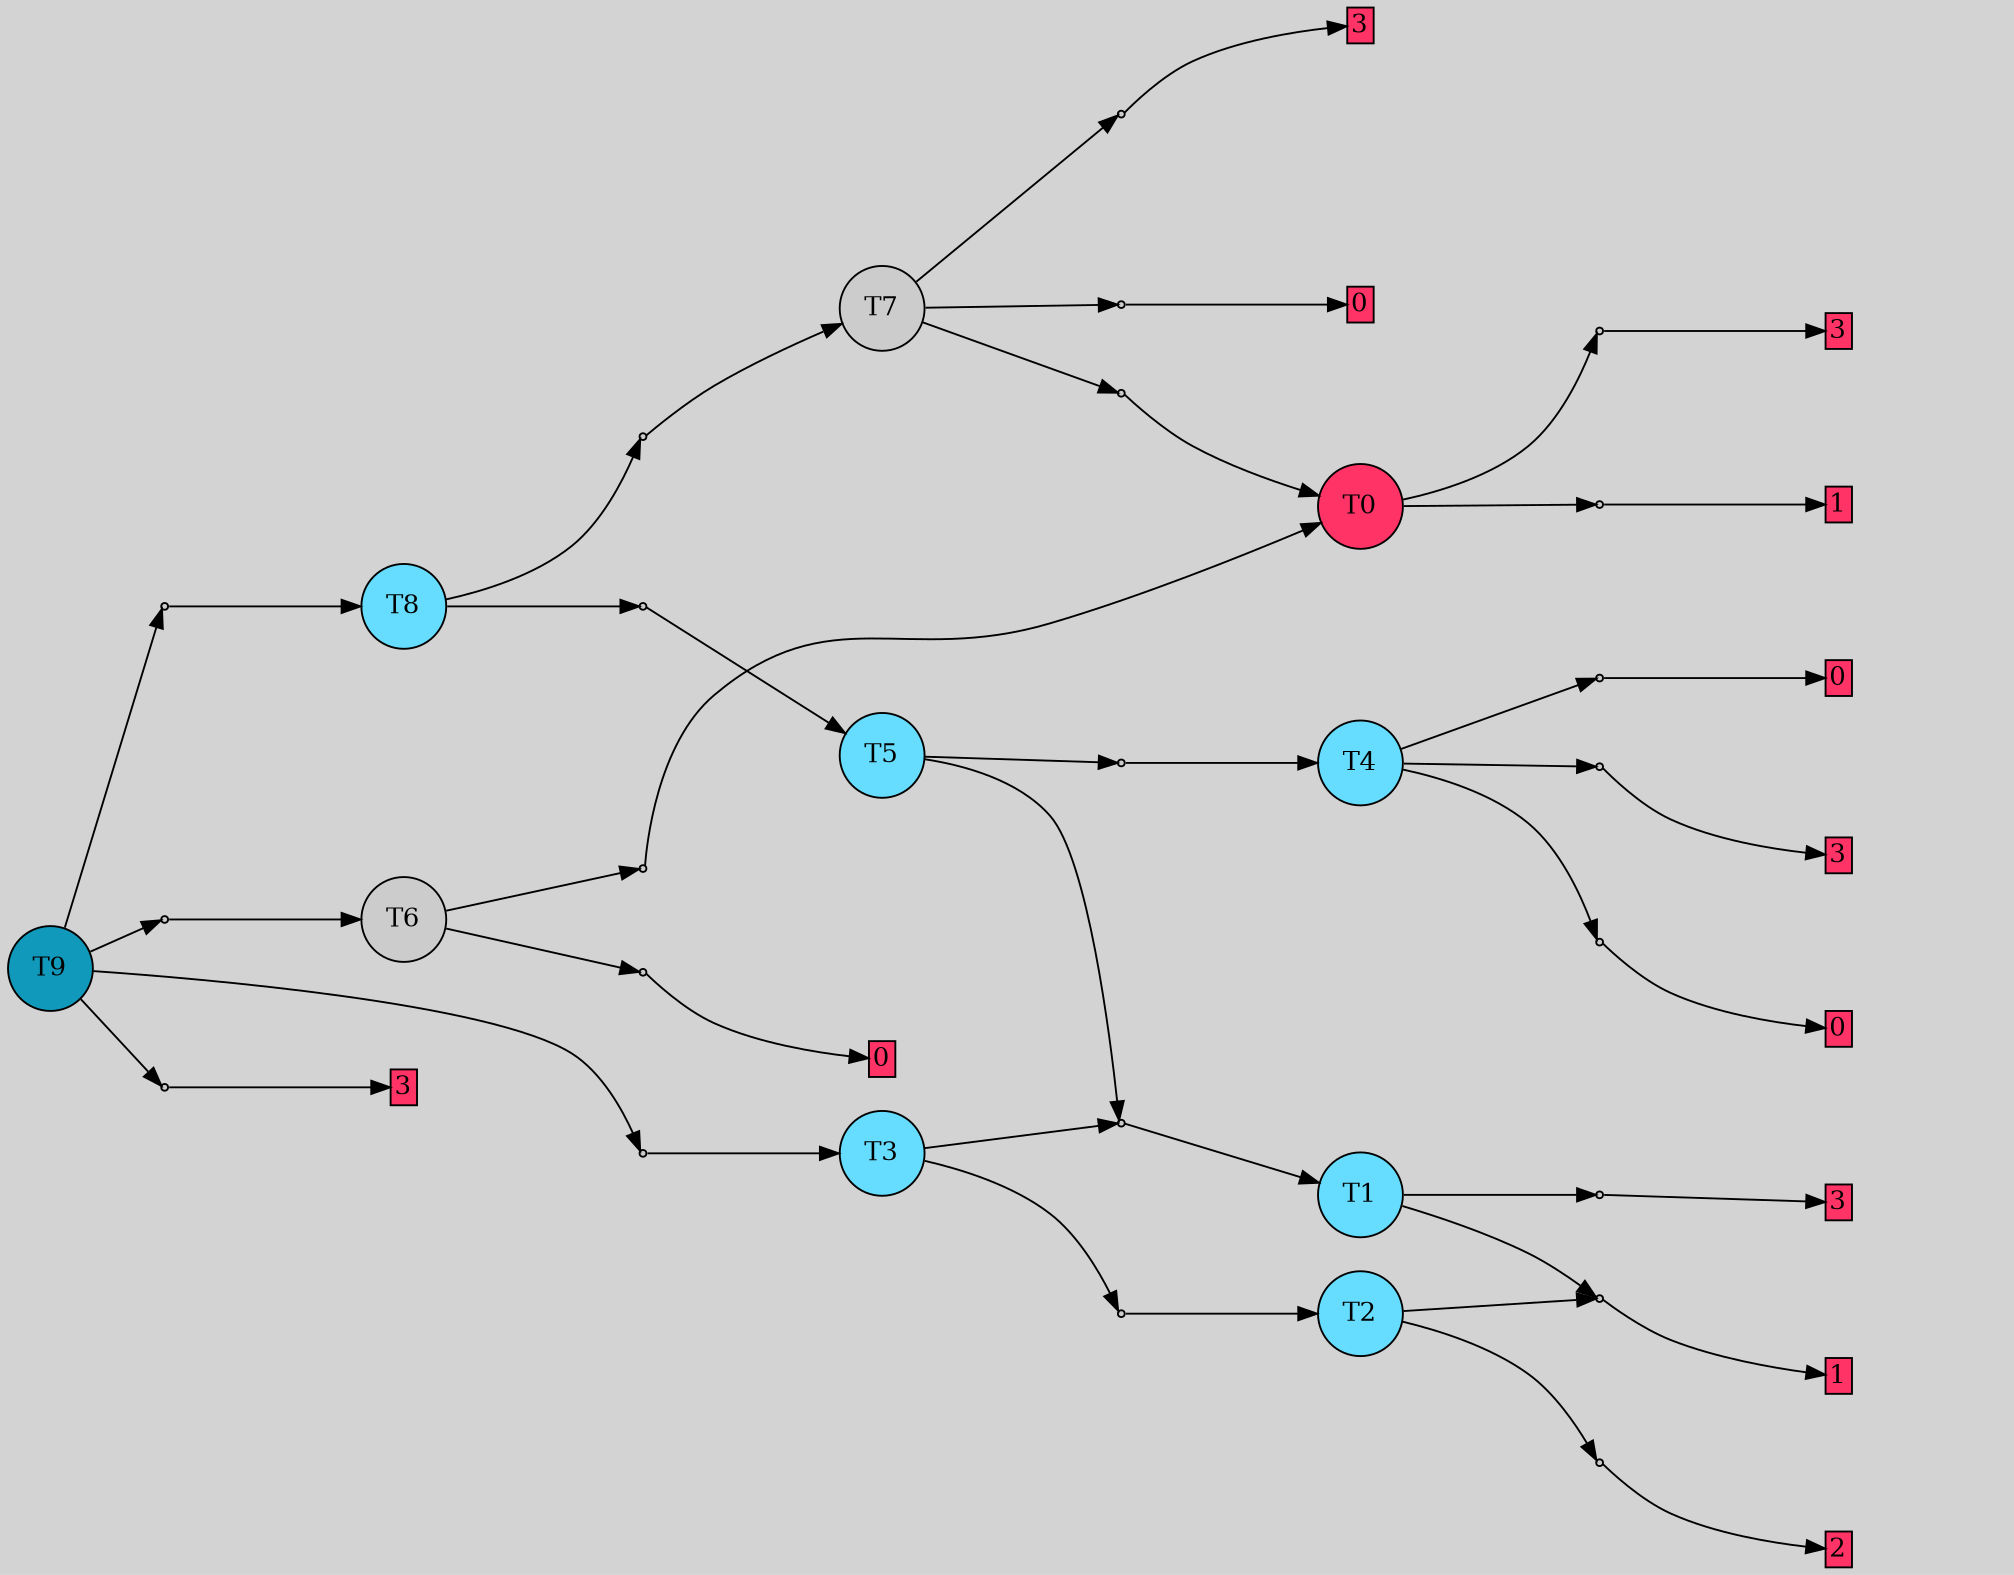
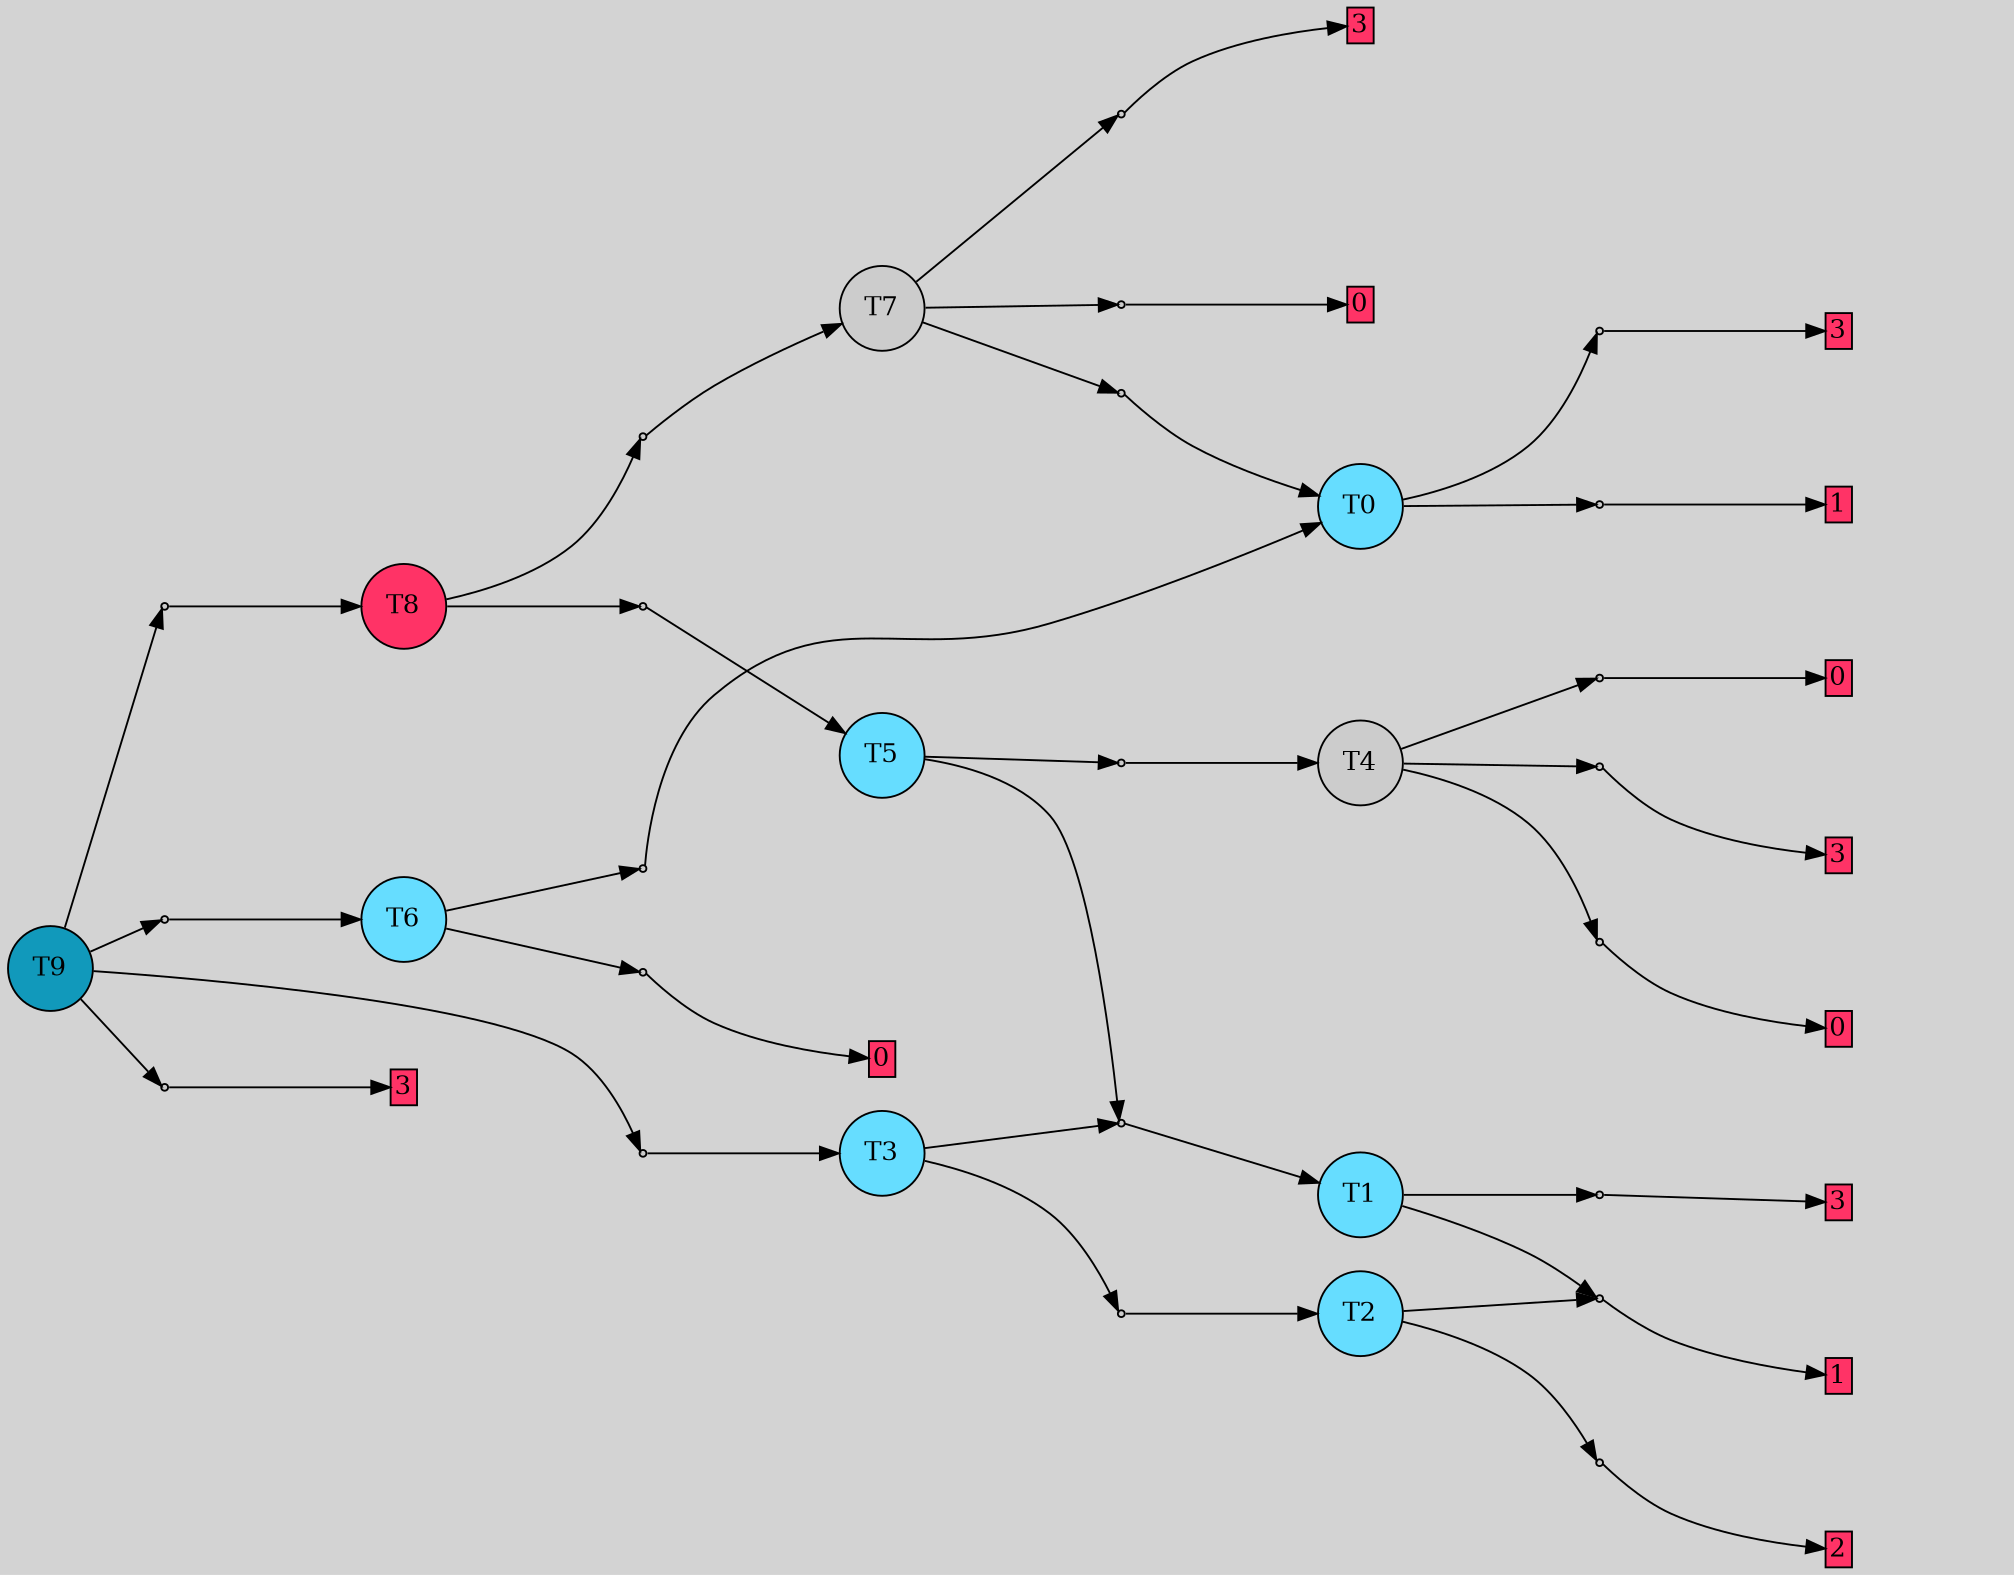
(1360, 506) -> (1360, 506)
(404, 606) -> (404, 606)
(1360, 763) -> (1360, 763)
(404, 919) -> (404, 919)
